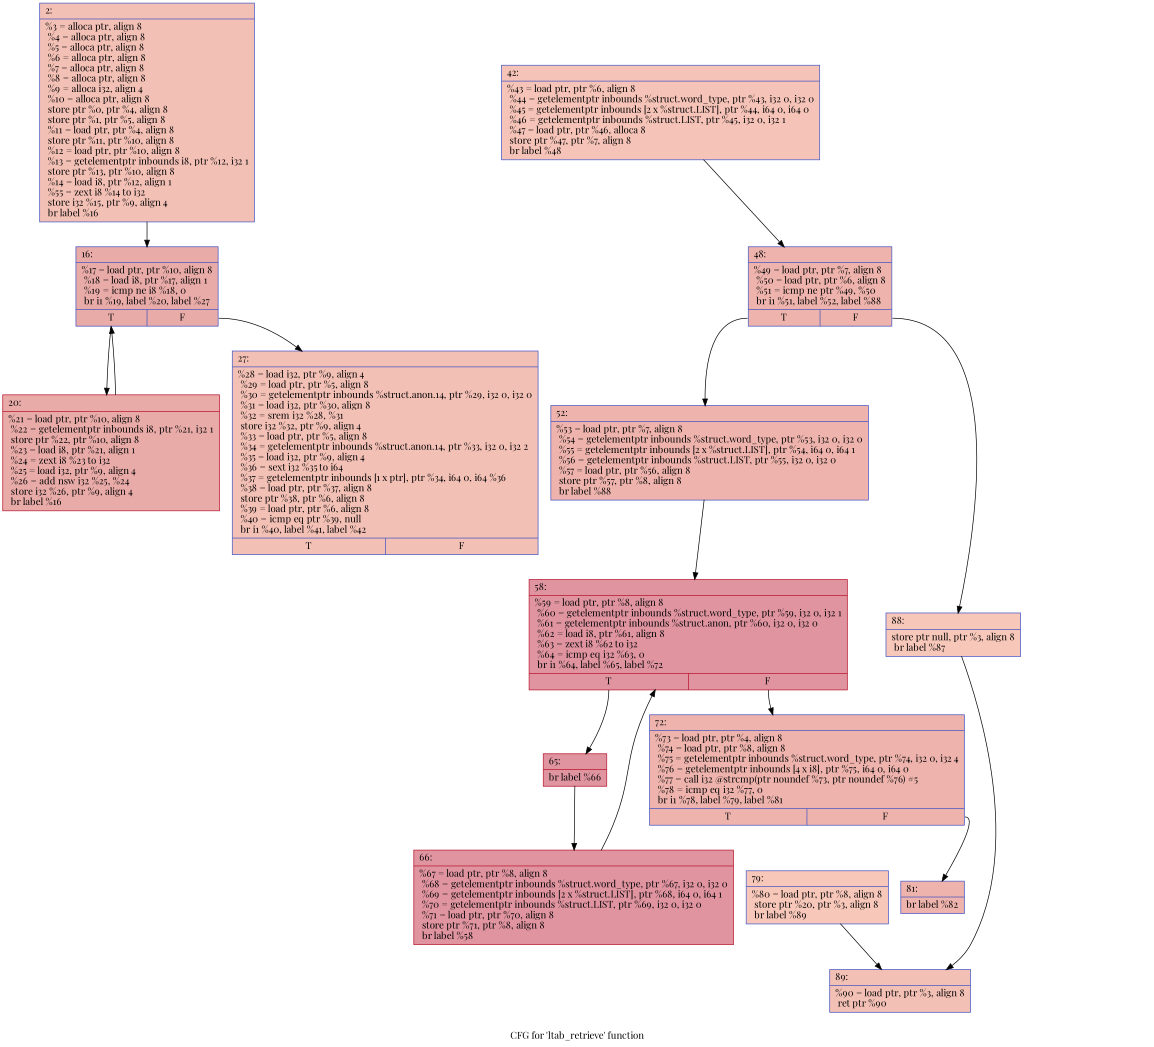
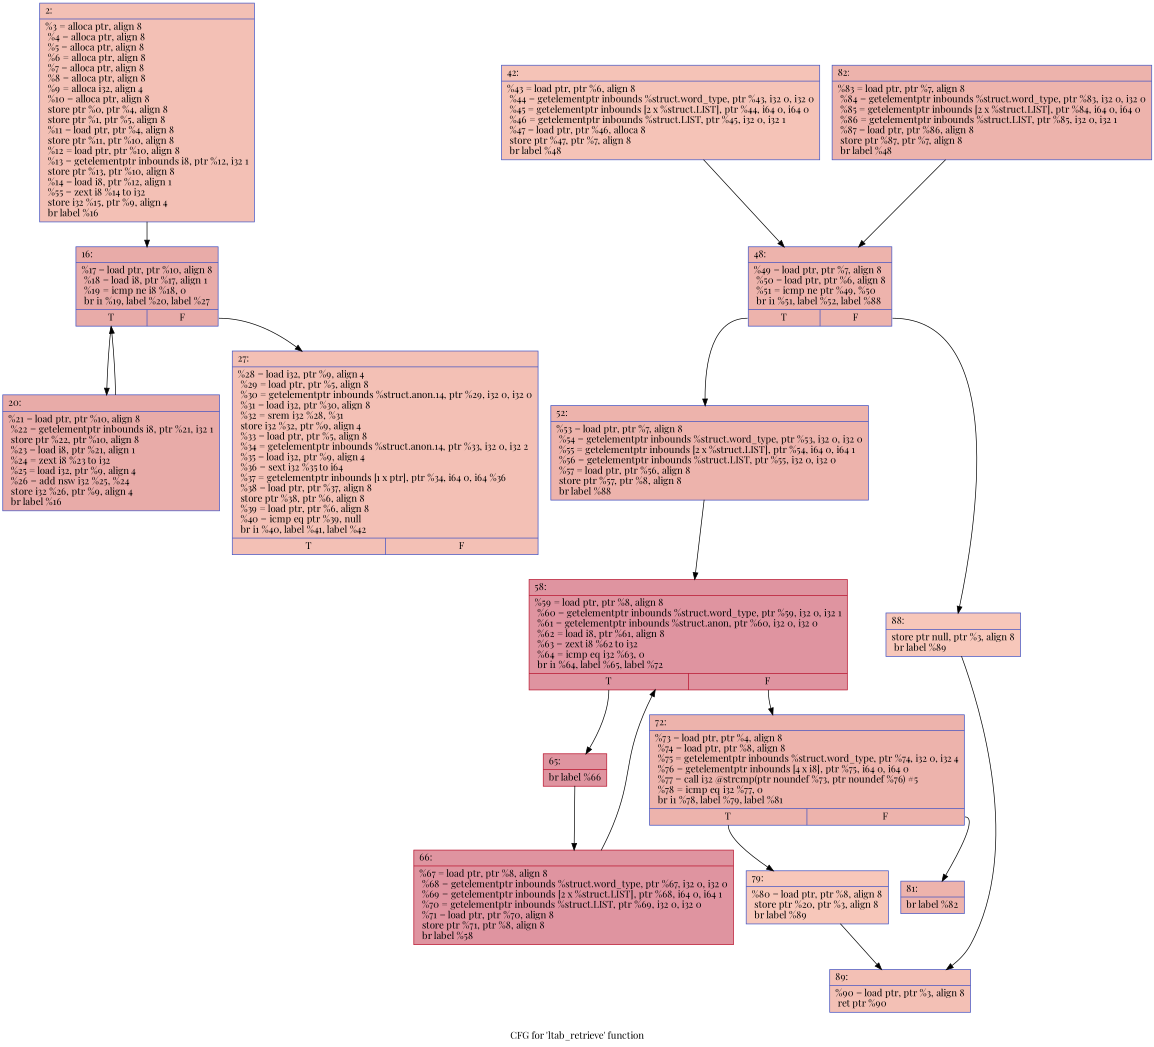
none -> (992, 113)
(111, 453) -> (111, 453)
(919, 648) -> (919, 648)
none -> (744, 849)
